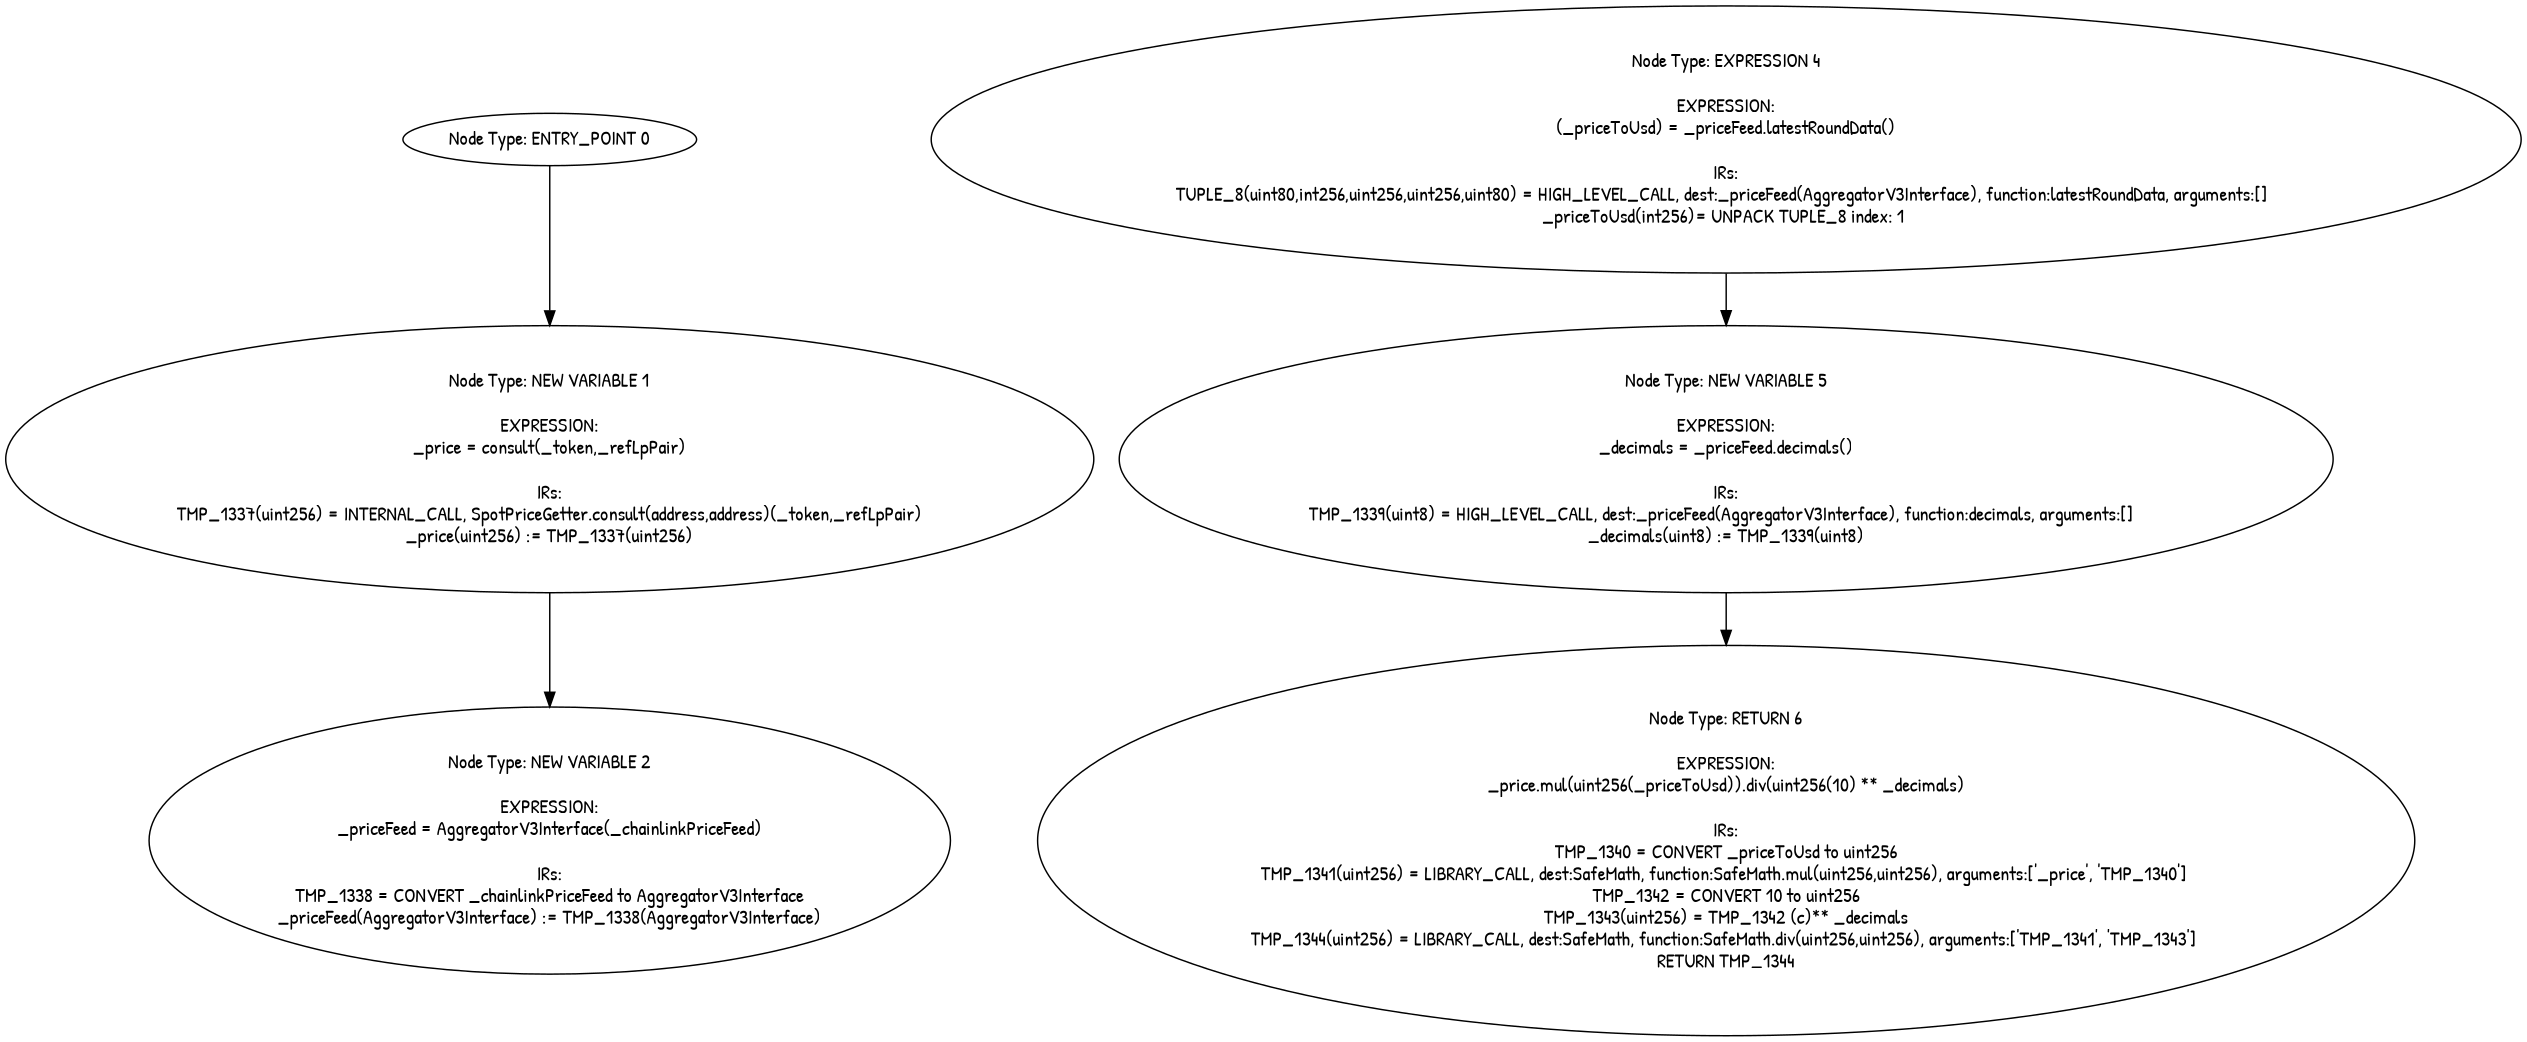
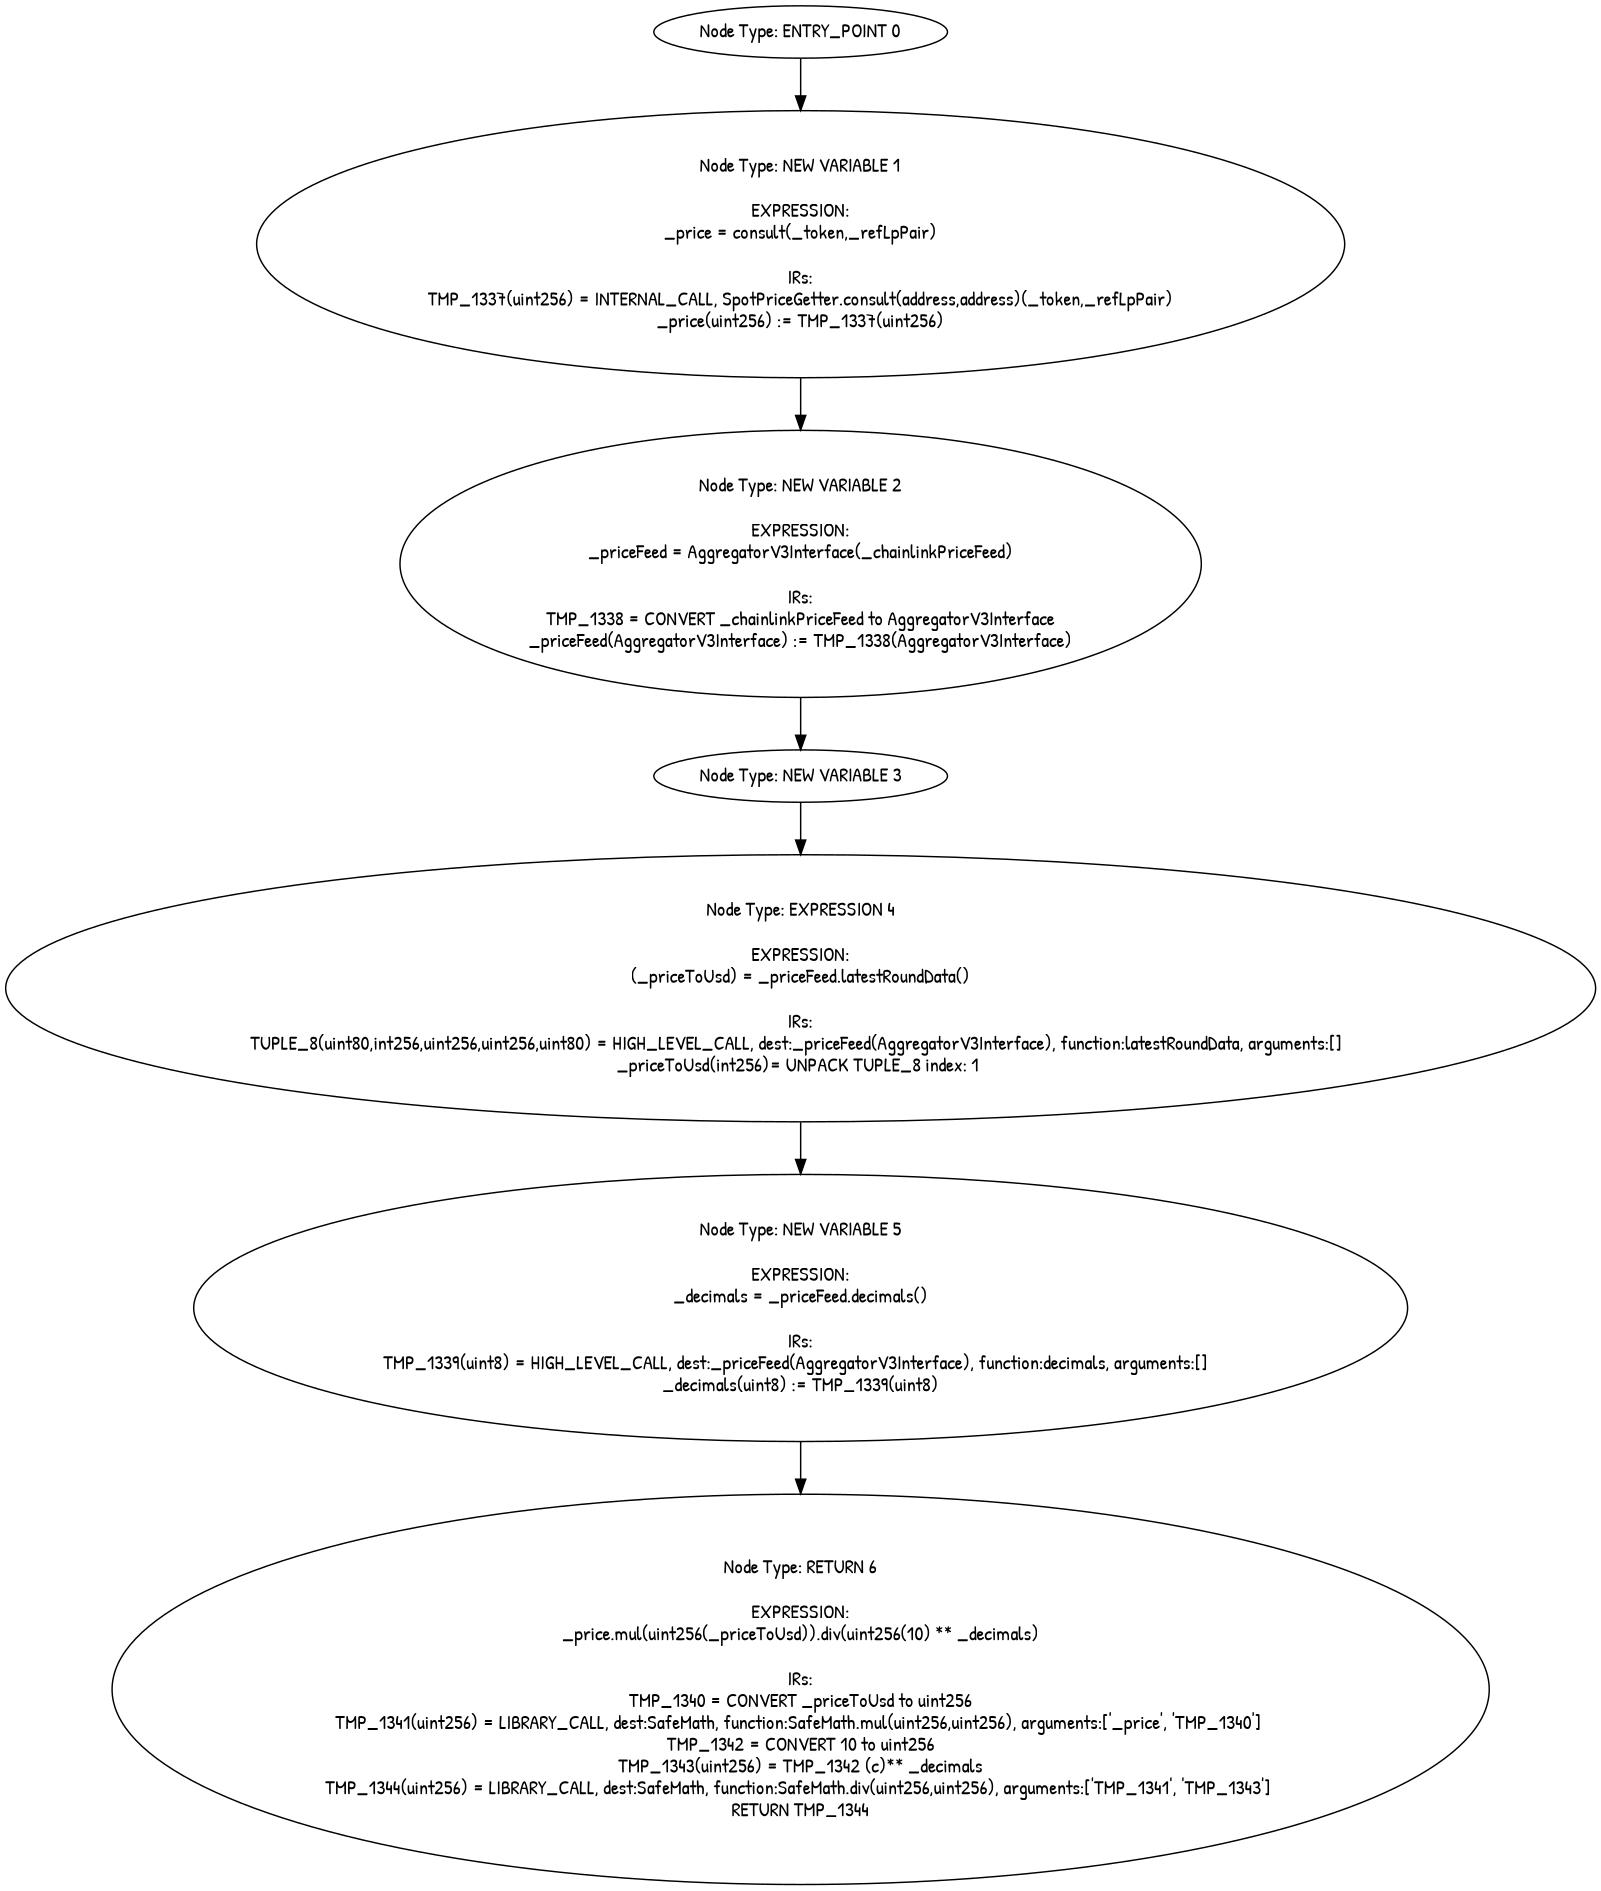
none -> (801, 776)
